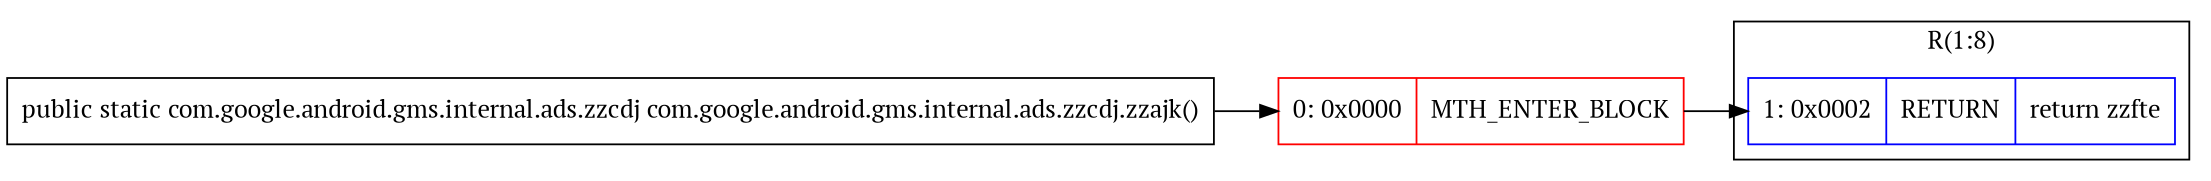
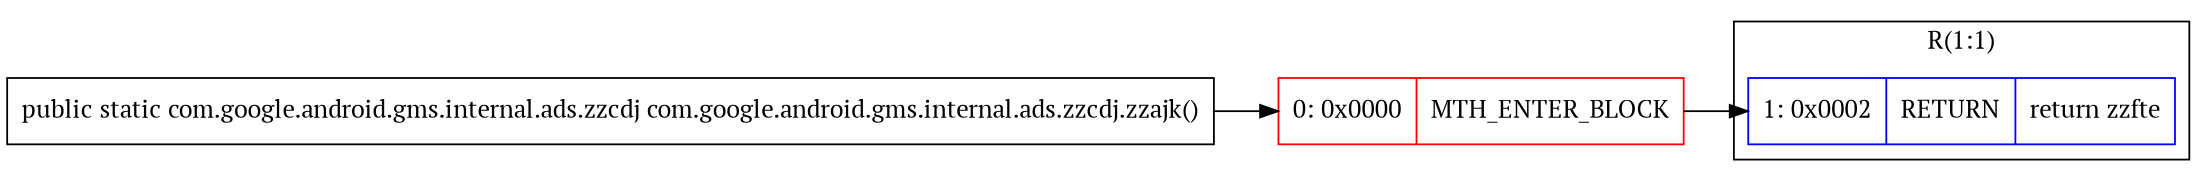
(1962, 42) -> (1962, 42)
